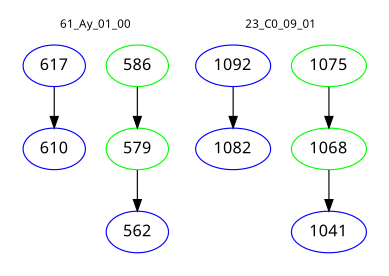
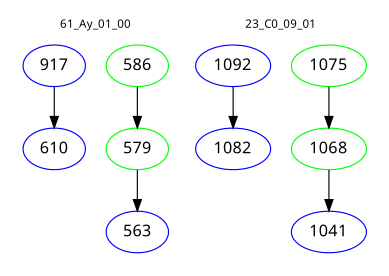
(54, 66) -> (54, 66)
(137, 232) -> (137, 232)
